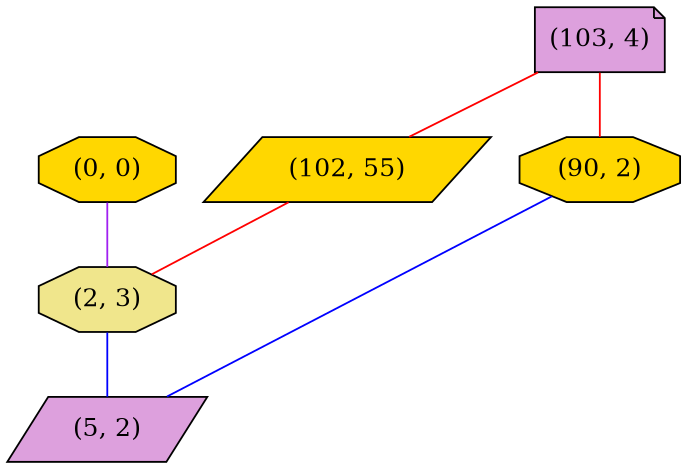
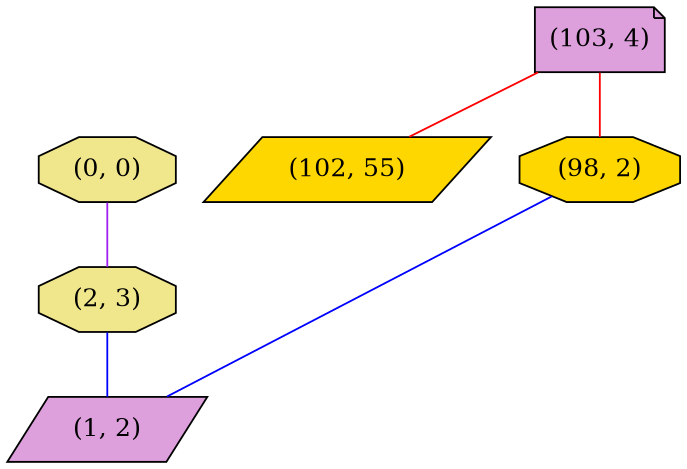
(107, 170) -> (107, 170)
(600, 170) -> (600, 170)
(220, 238) -> none
(107, 429) -> (107, 429)
